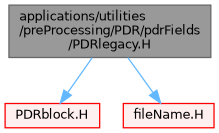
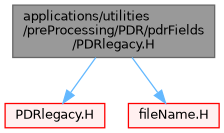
(52, 116) -> (55, 116)
